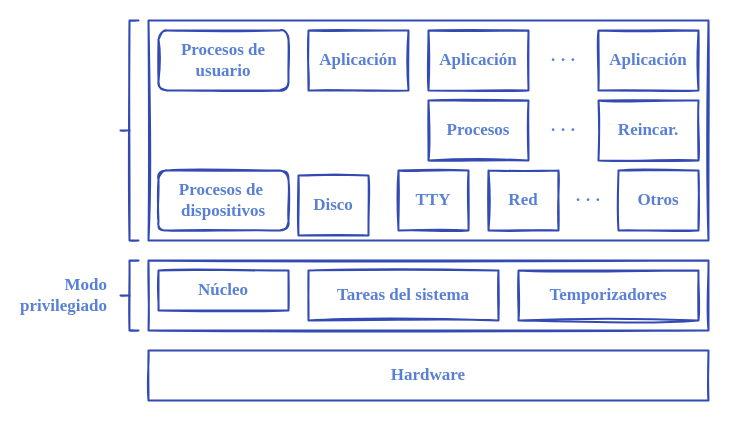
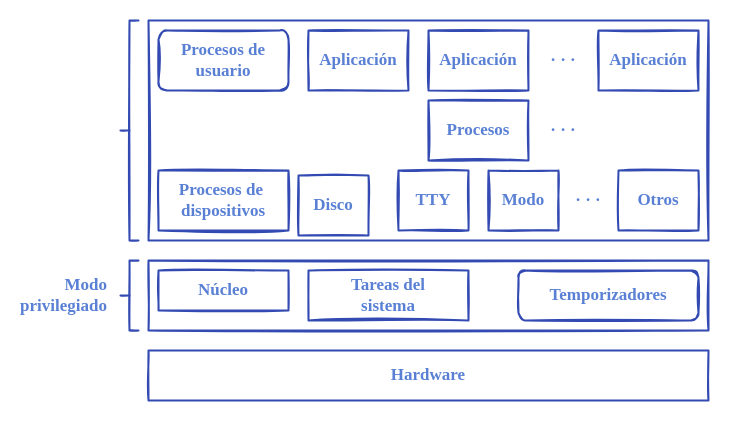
(649, 131) -> none
(224, 201) -> (224, 201)
(524, 201) -> (524, 201)
(404, 296) -> (389, 296)
(609, 296) -> (609, 296)
